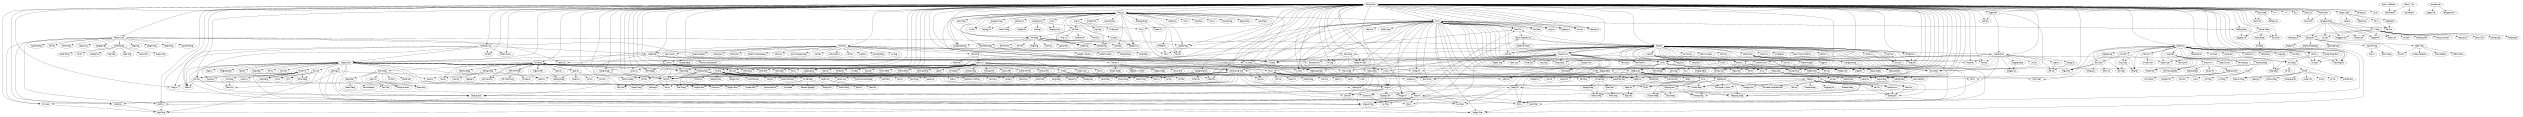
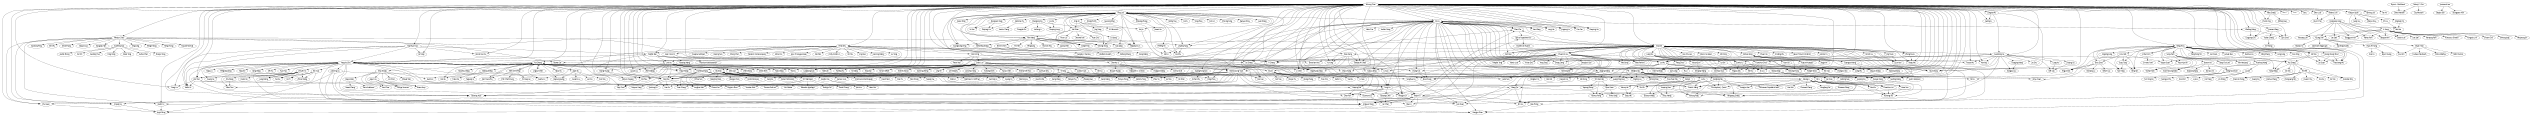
(1048, 46) -> (1047, 46)
